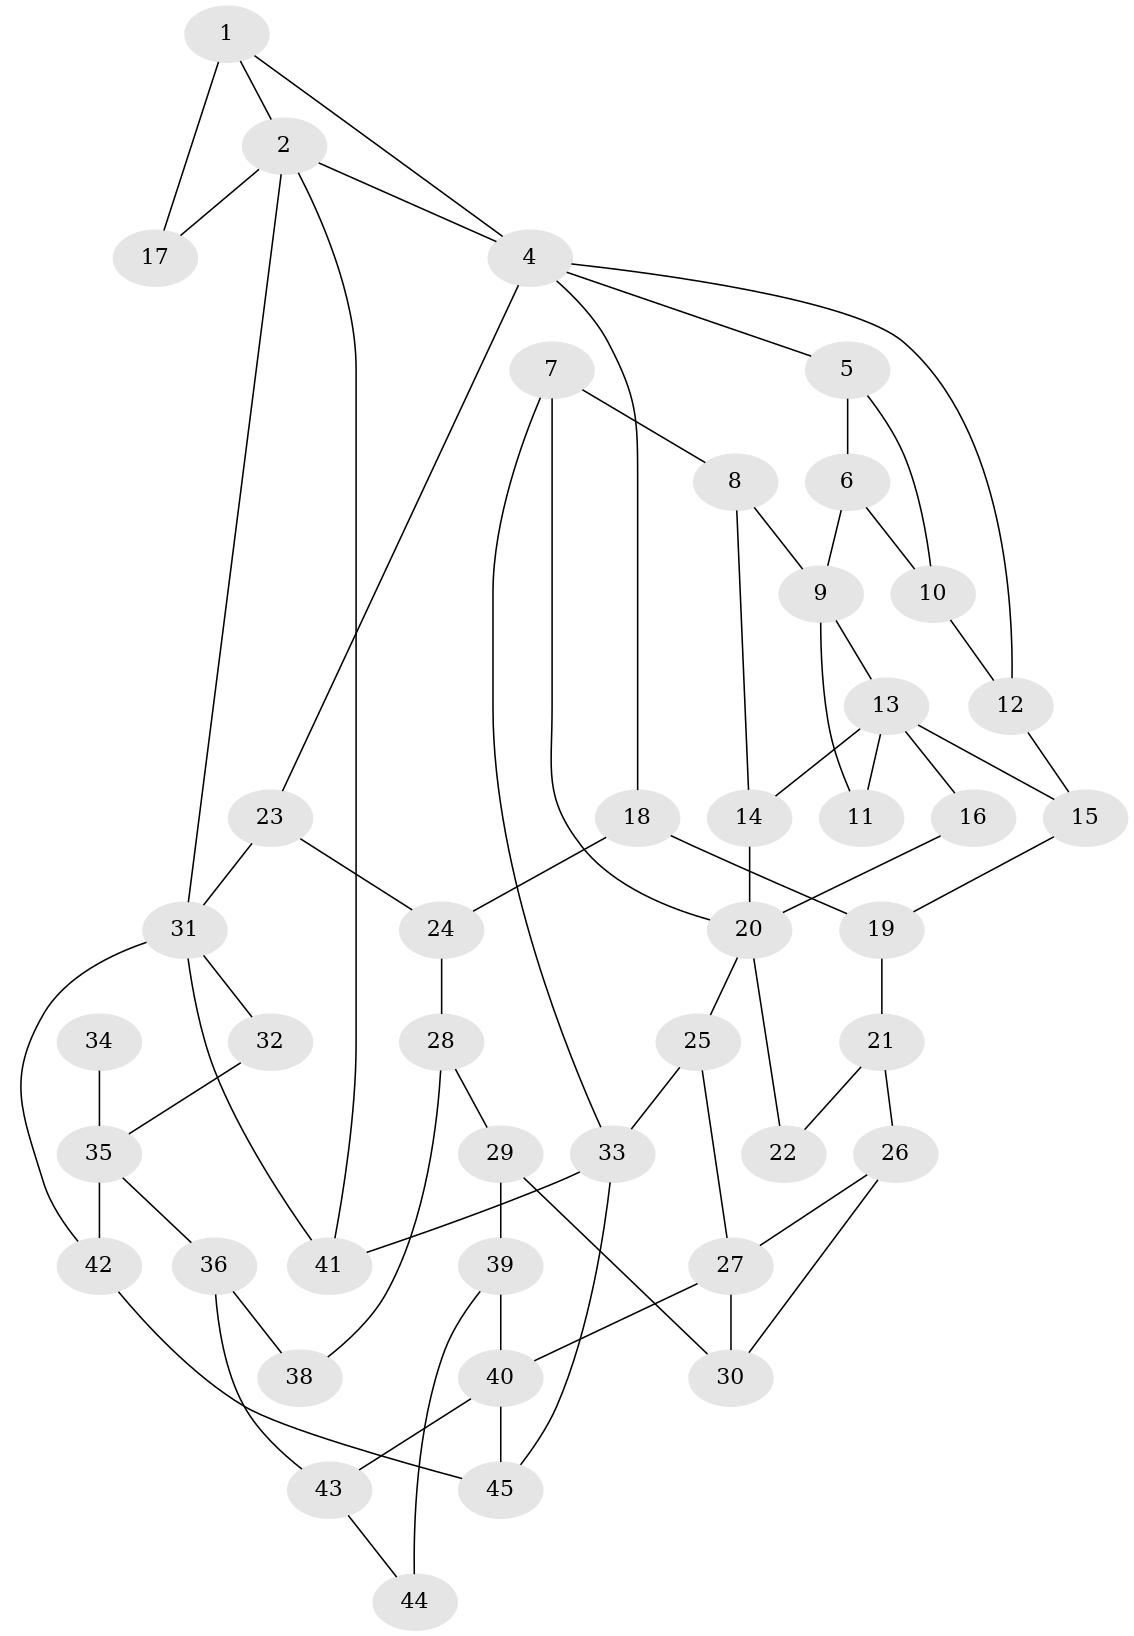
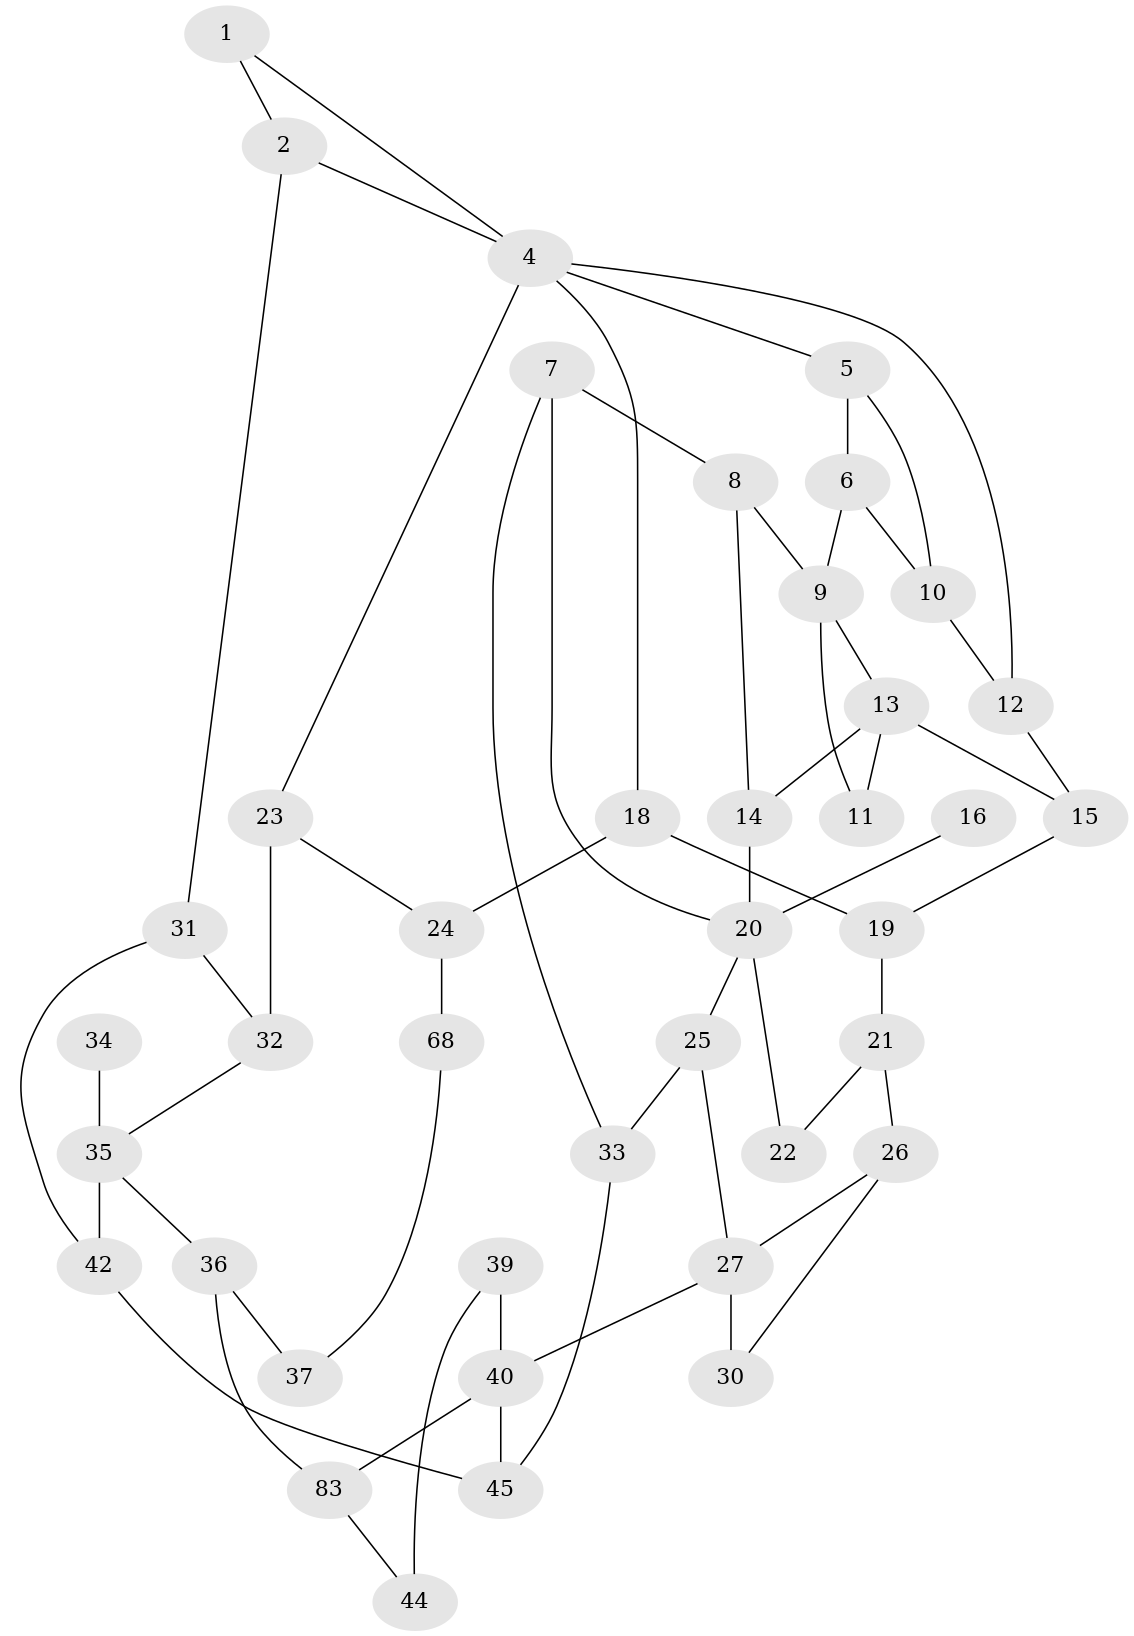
(155, 258) -> none
(930, 762) -> none
(228, 874) -> (271, 930)
(442, 1042) -> (442, 1042)
(501, 1154) -> none
(330, 1266) -> none
(300, 1378) -> (300, 1378)
(330, 1490) -> (330, 1490)
